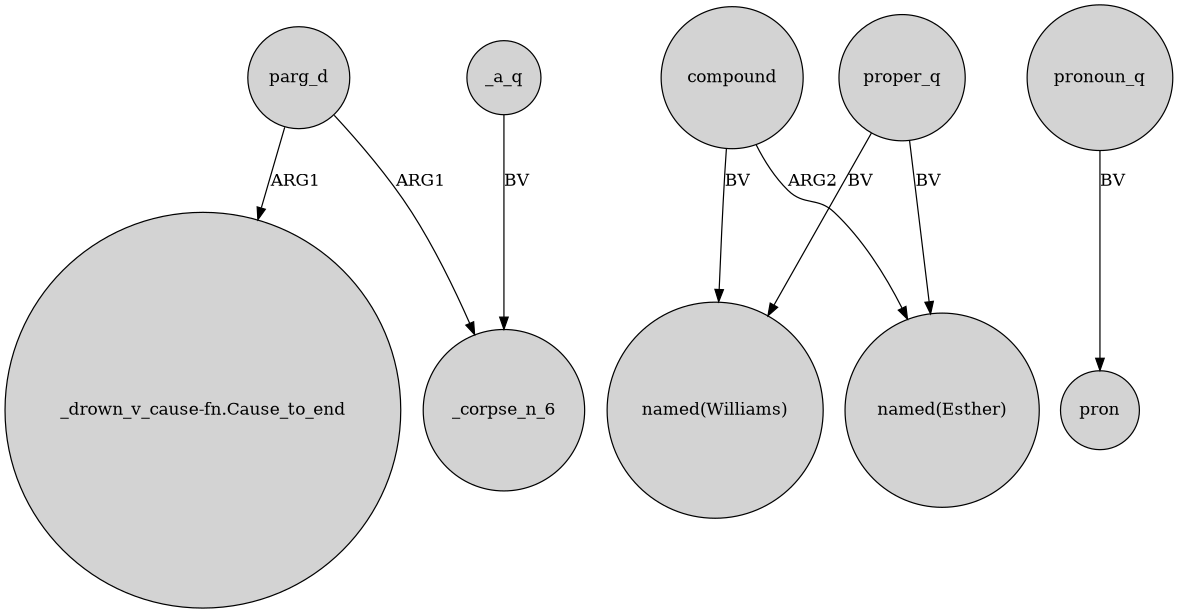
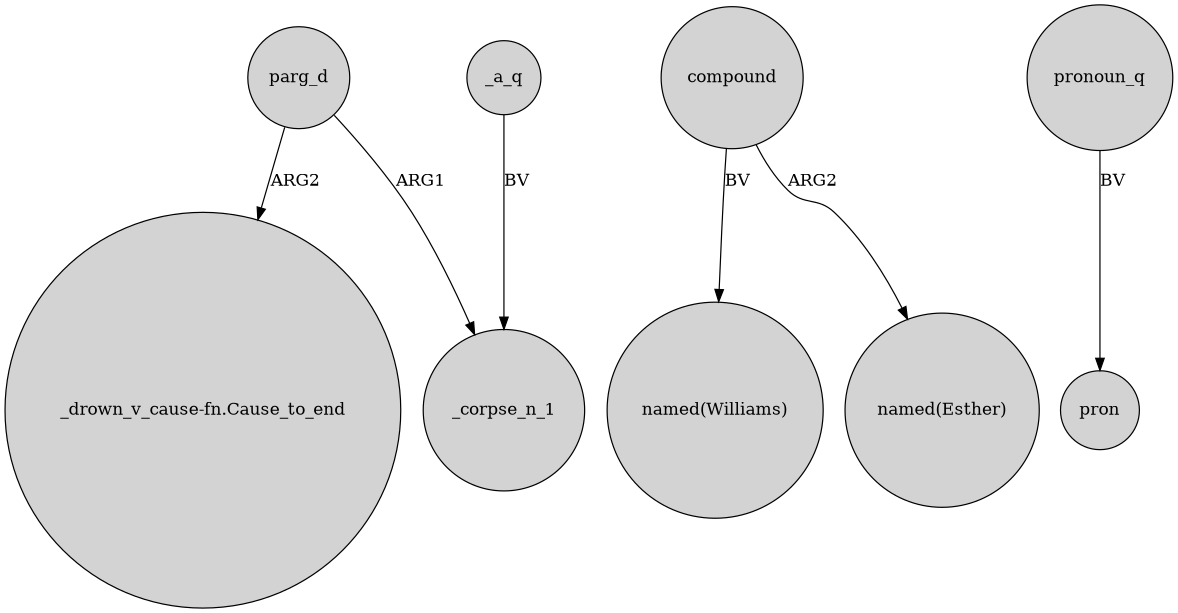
(902, 78) -> none
(296, 181) -> (296, 181)
(504, 410) -> (504, 410)
